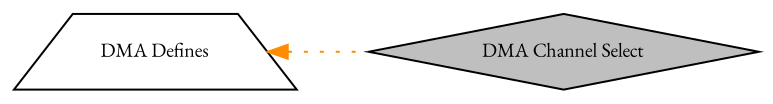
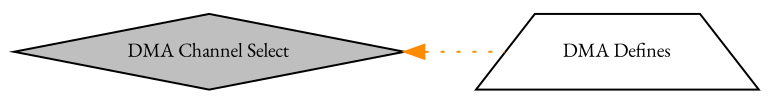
(328, 52) -> (465, 52)
